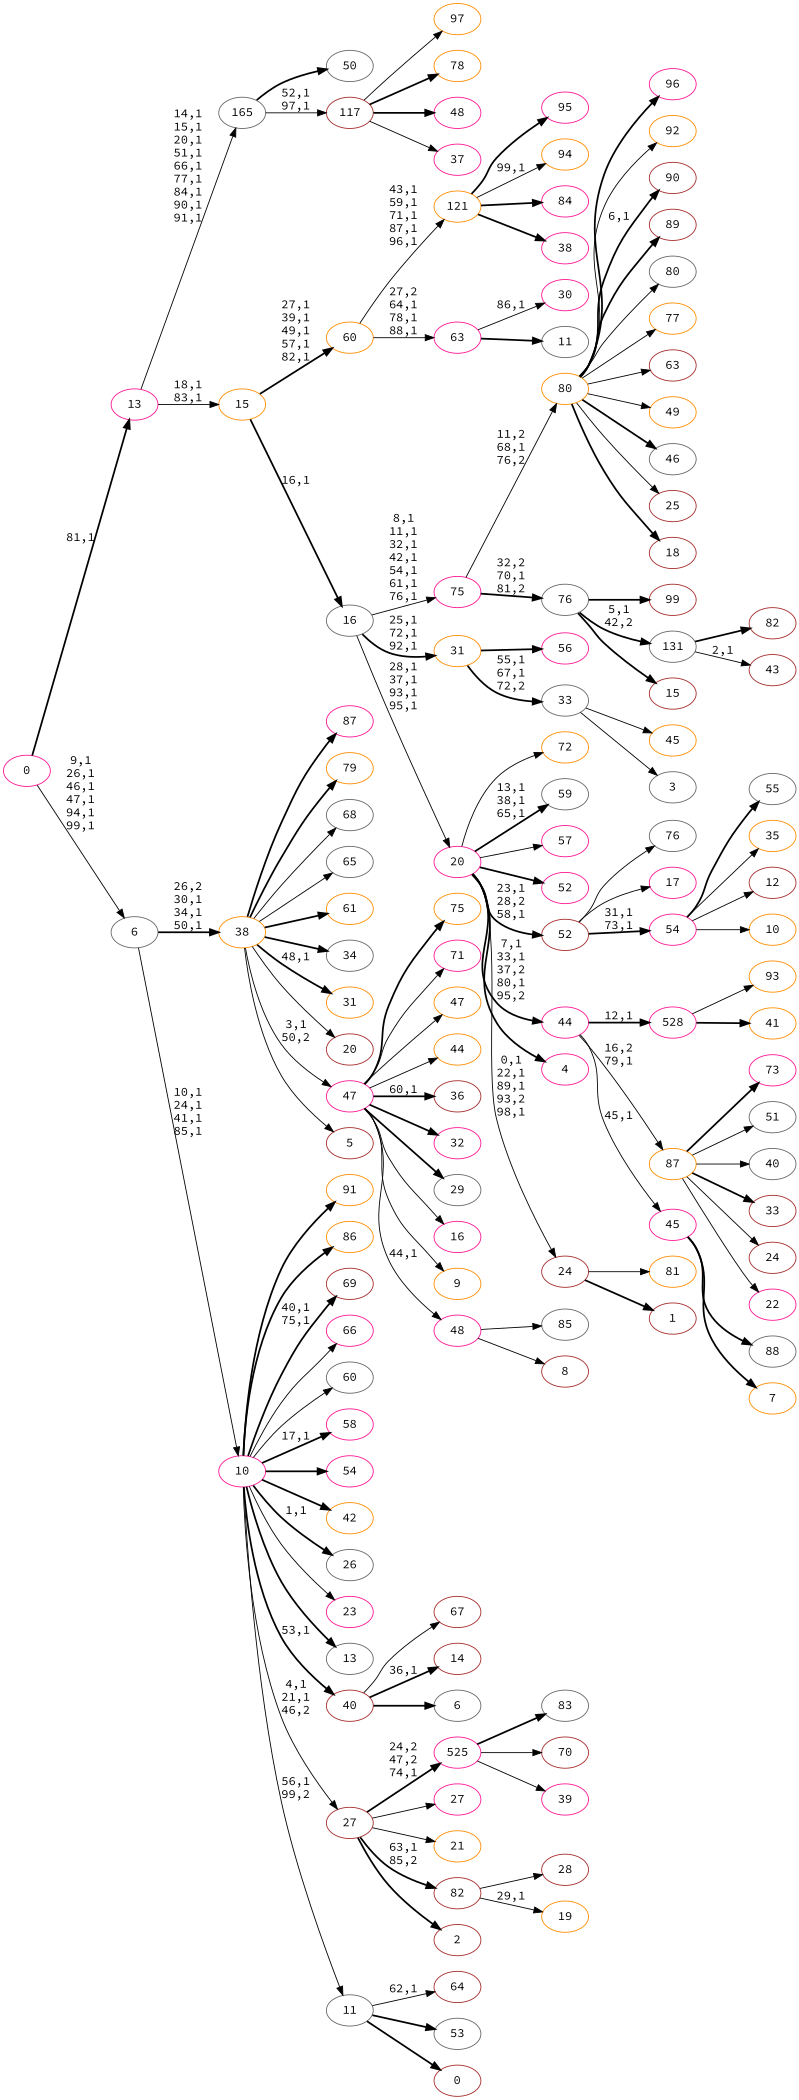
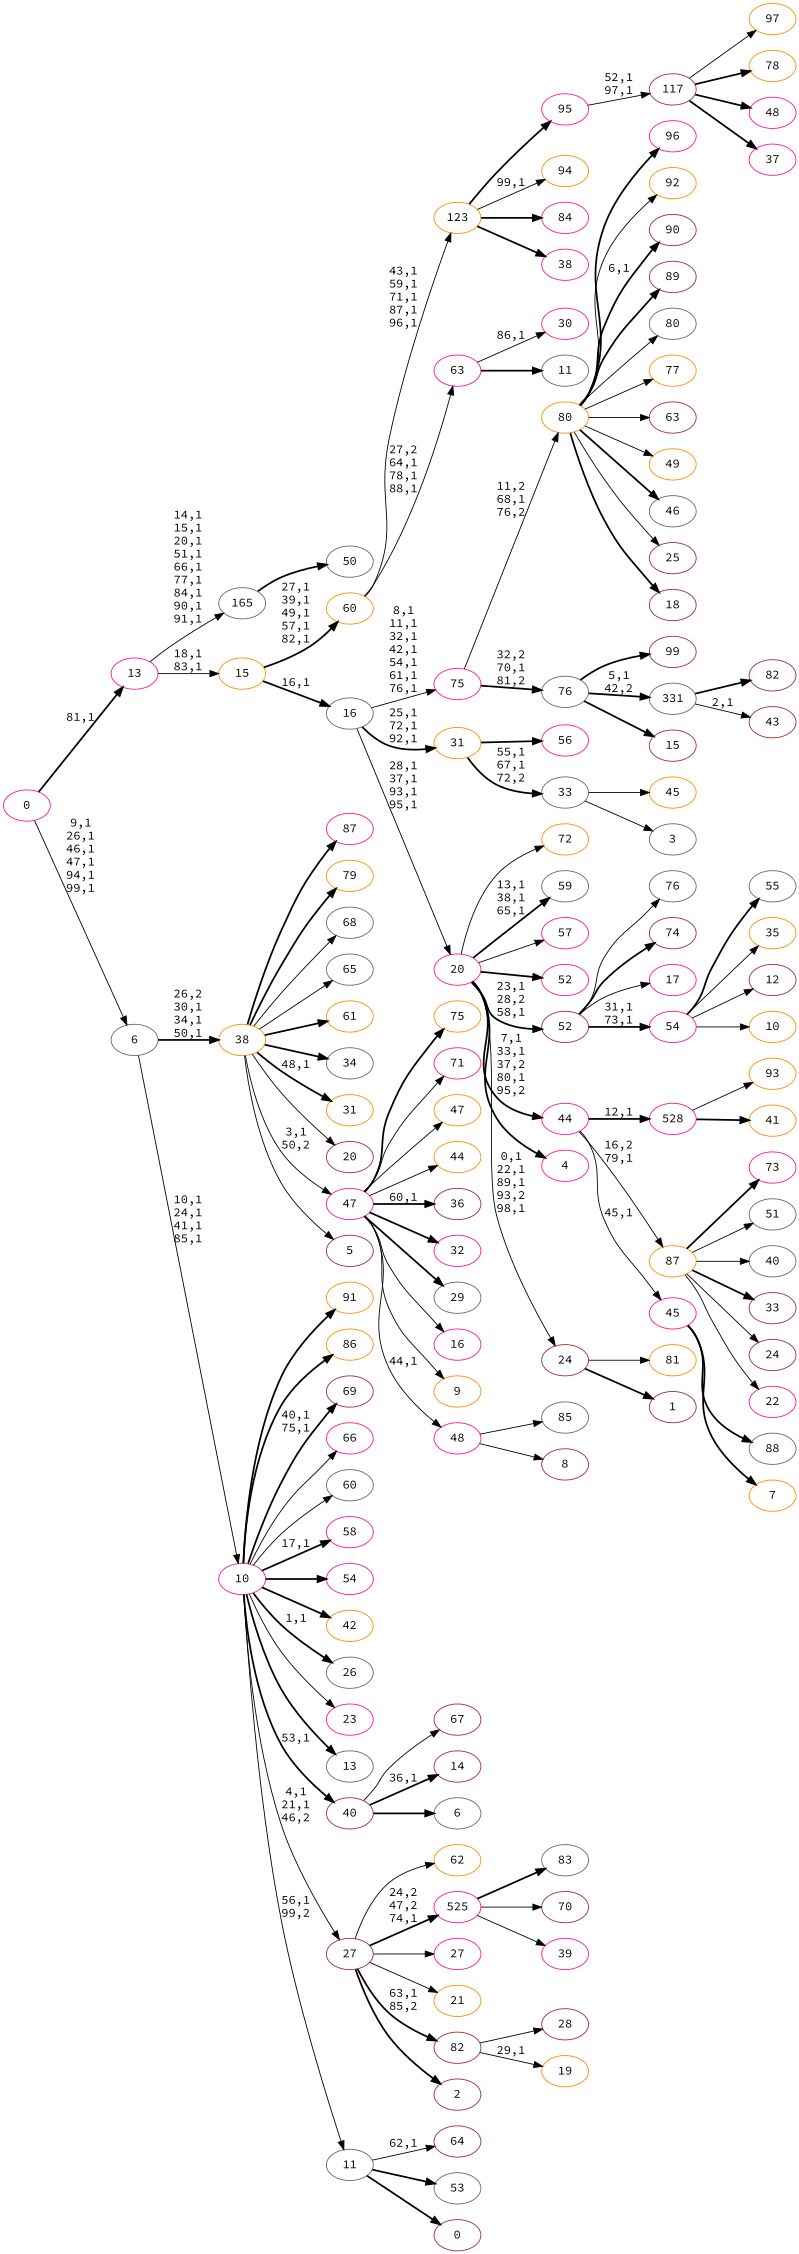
(292, 113) -> (615, 100)
(399, 134) -> (719, 122)
(457, 207) -> (457, 218)
(673, 647) -> (673, 699)
none -> (673, 933)
none -> (457, 1860)
